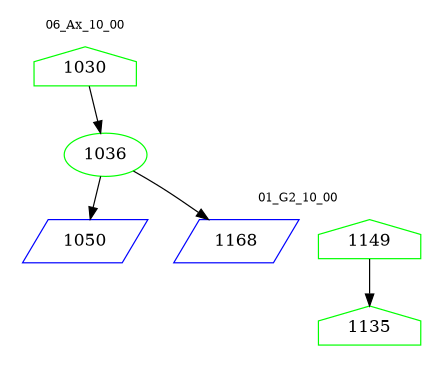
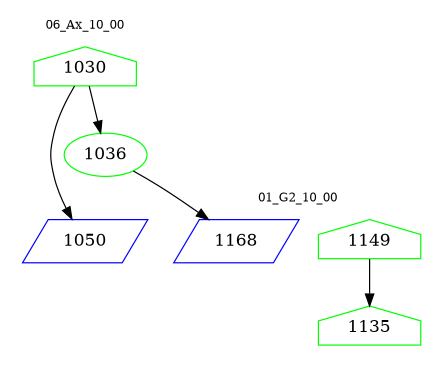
(97, 192) -> (51, 146)
